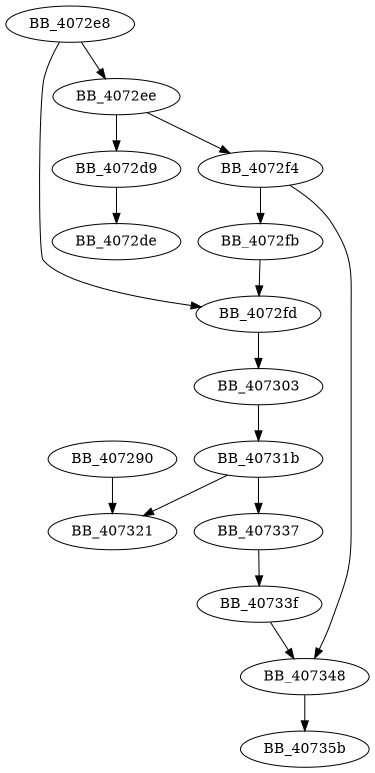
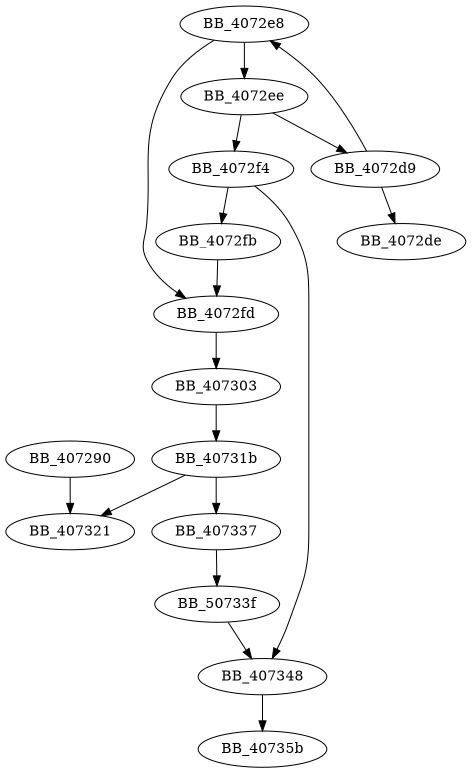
none -> (329, 93)
(259, 604) -> (217, 604)
